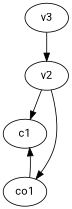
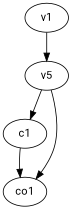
(47, 18) -> (47, 18)
(47, 76) -> (47, 76)
(30, 167) -> (20, 159)
